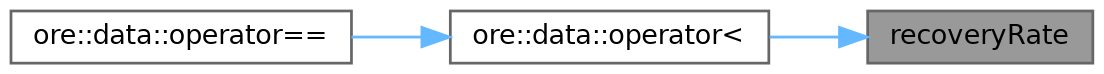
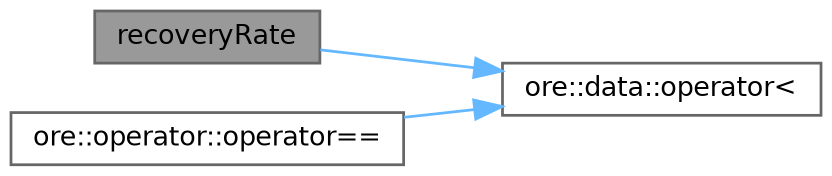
(181, 37) -> (207, 139)
(804, 37) -> (397, 59)
